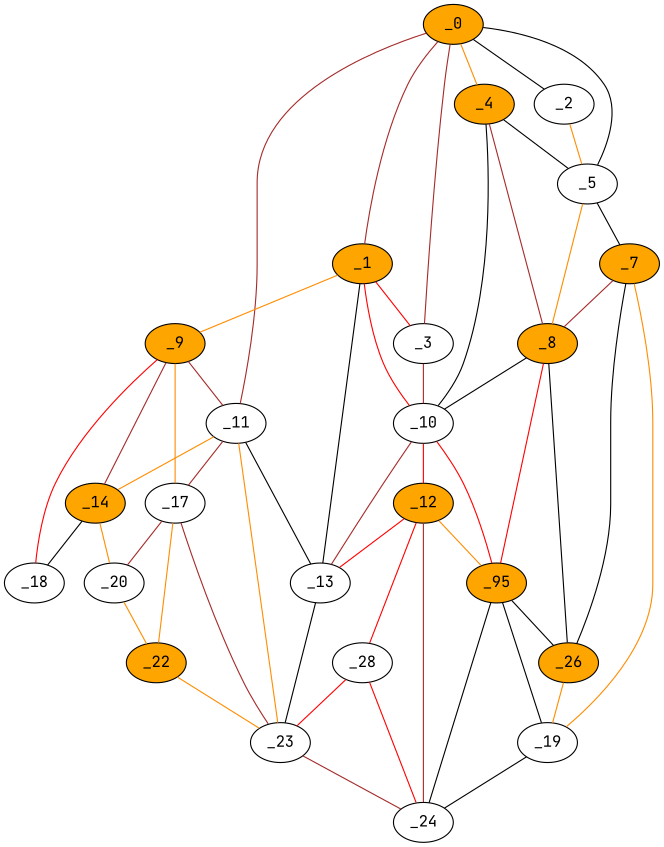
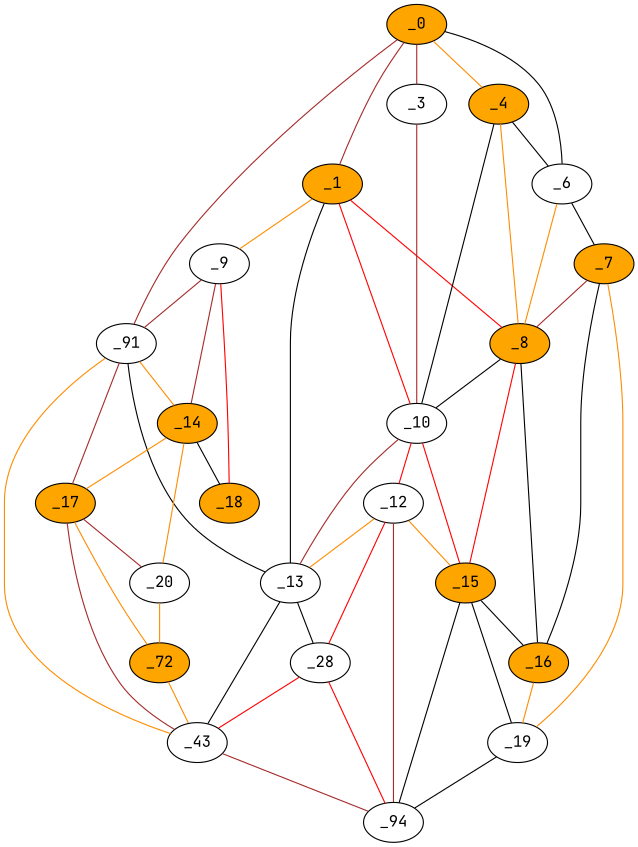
(564, 104) -> none
(587, 184) -> (562, 184)
(516, 224) -> (509, 224)
(393, 304) -> (426, 264)
(175, 344) -> (219, 264)
(175, 423) -> (126, 463)
(236, 423) -> (126, 344)
(175, 503) -> (65, 503)
(423, 503) -> (393, 503)
(372, 543) -> (342, 543)
(34, 583) -> (229, 503)
(497, 583) -> (466, 583)
none -> (305, 623)
(156, 663) -> (160, 663)
(569, 663) -> (539, 663)
(280, 743) -> (197, 743)
(423, 822) -> (393, 822)
